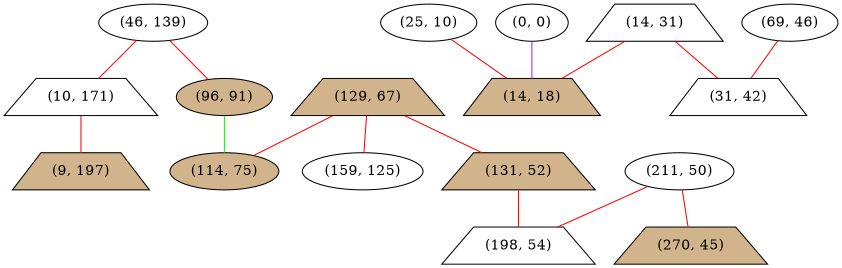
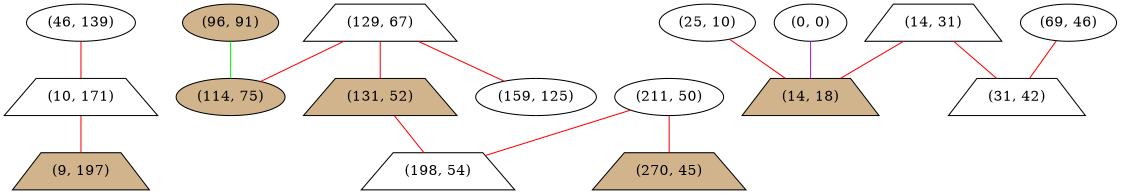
(189, 60) -> none
(368, 97) -> (380, 23)
